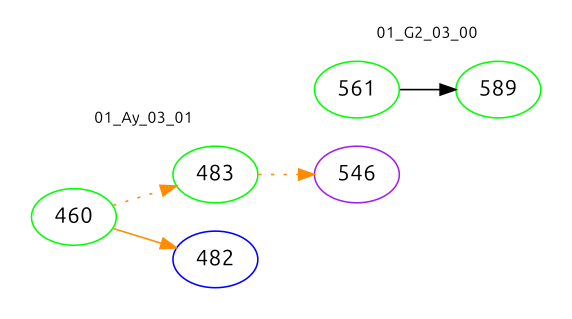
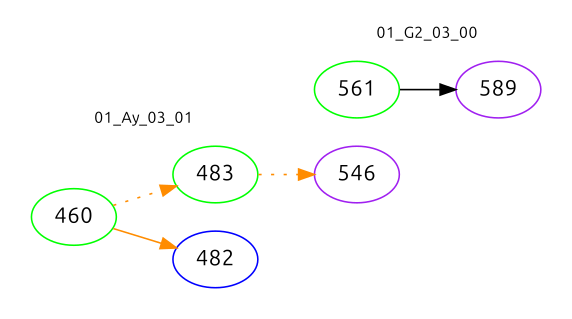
(498, 90) -> (498, 90)
